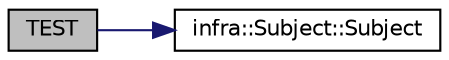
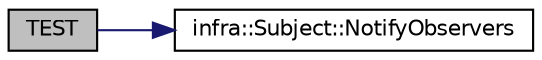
(308, 30) -> (354, 30)
